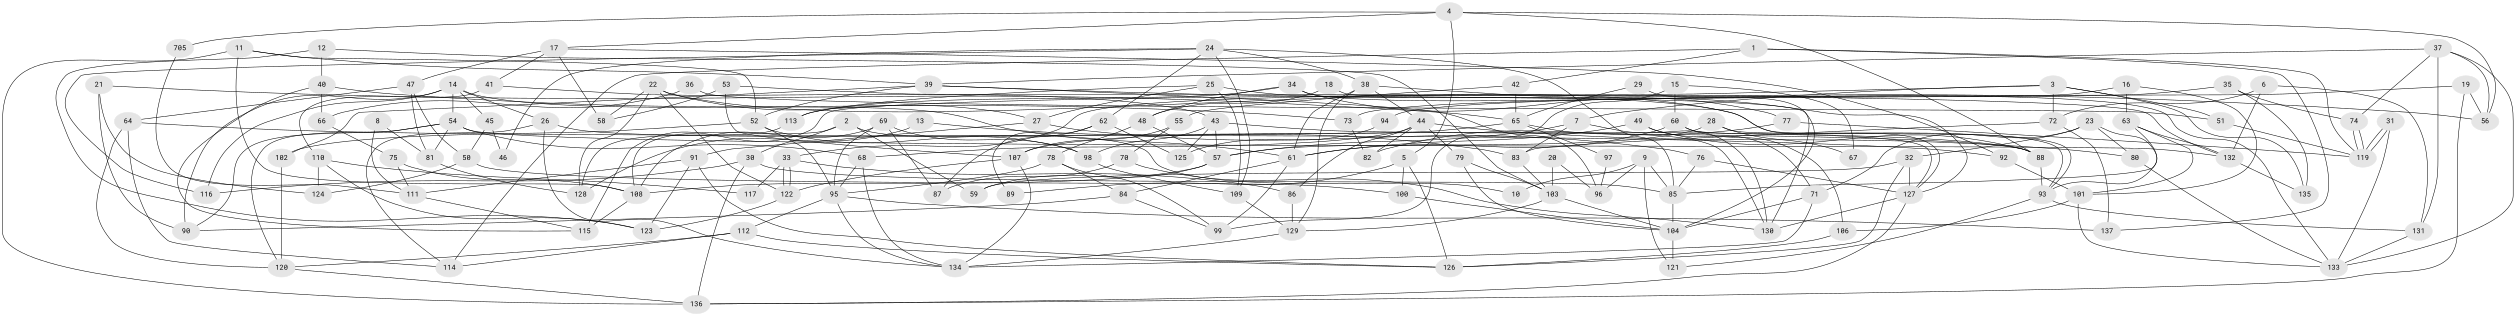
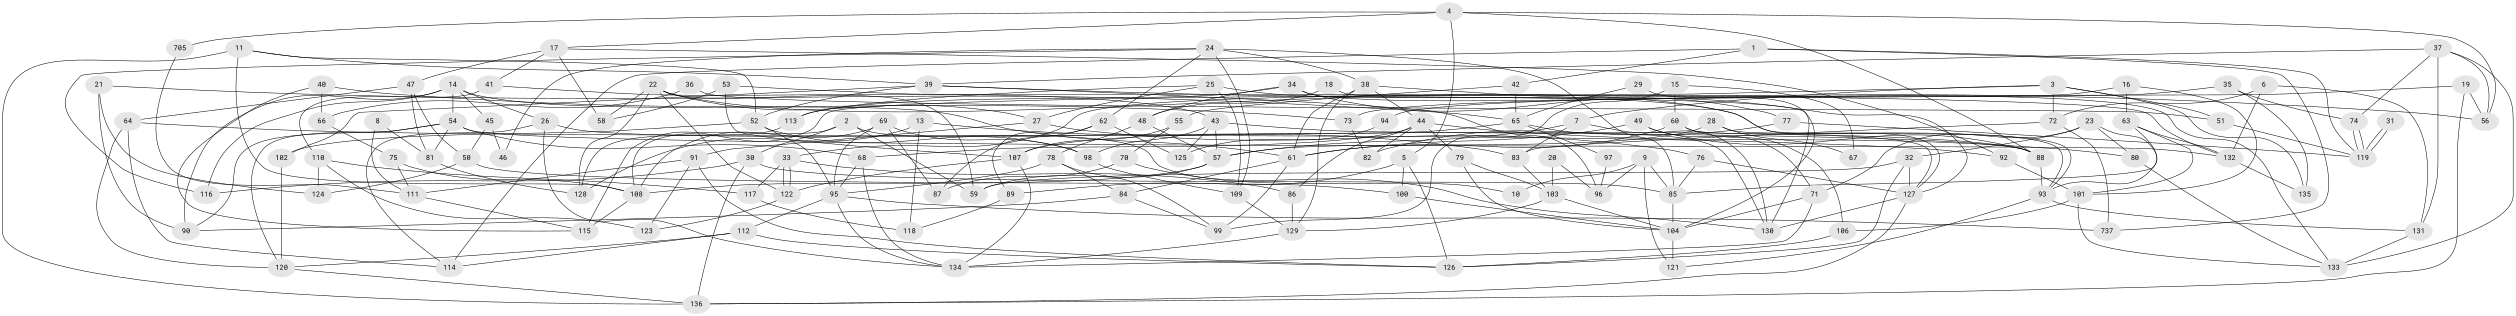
(322, 48) -> none
none -> (843, 95)
(2369, 197) -> none
none -> (909, 231)
(2107, 231) -> (2107, 231)
